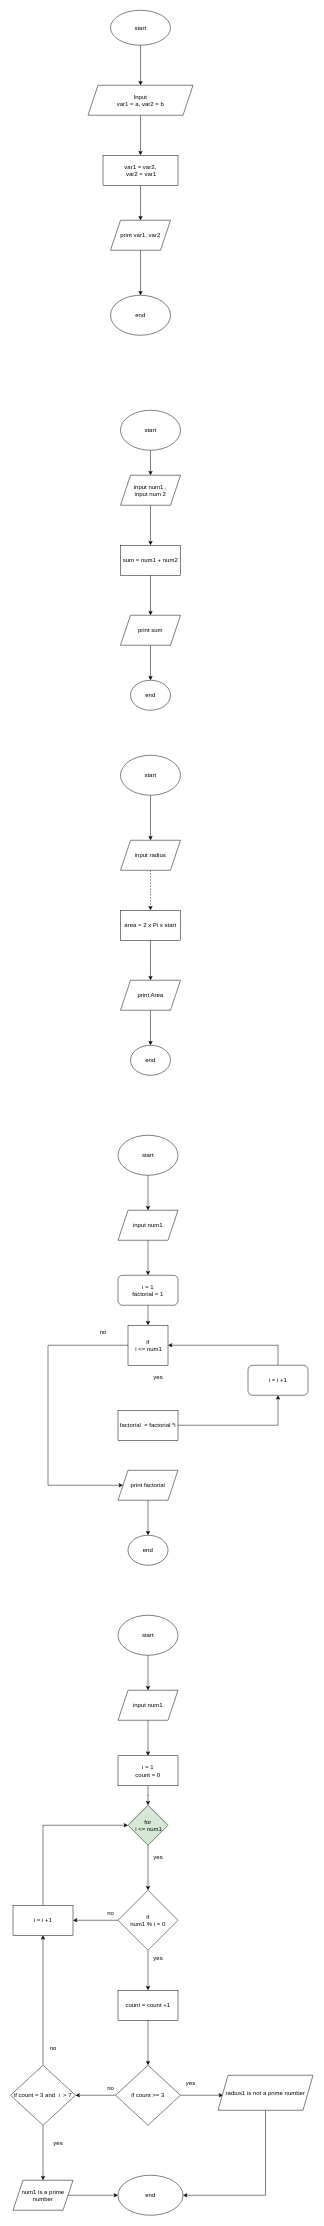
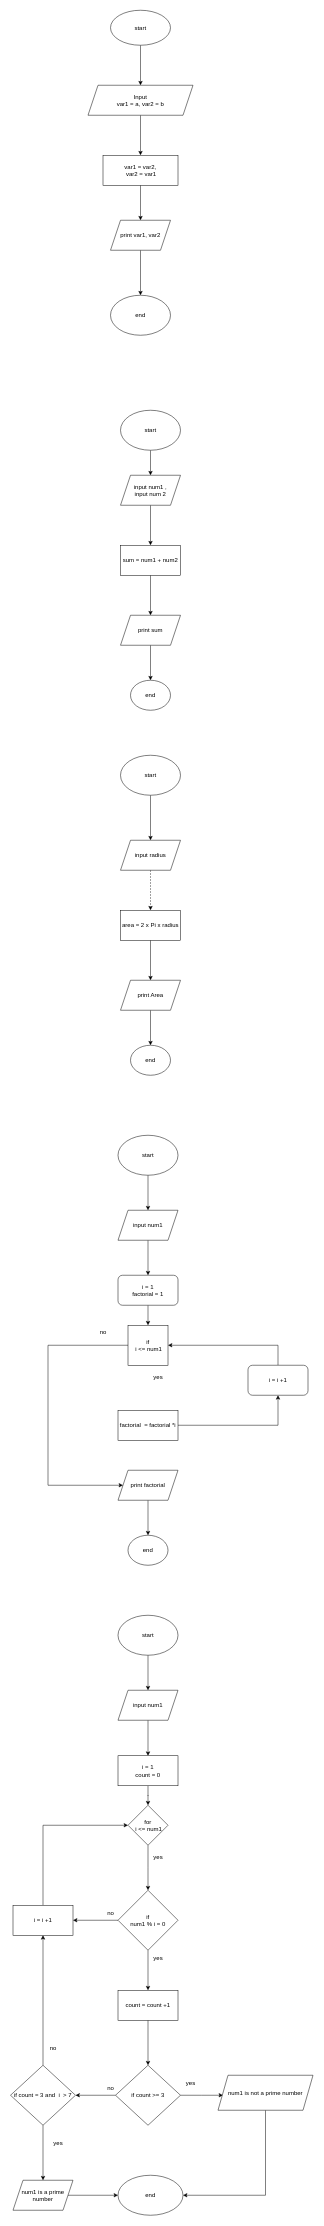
(150, 925) -> (150, 925)
(148, 1825) -> (148, 1825)
(265, 2093) -> (265, 2093)
